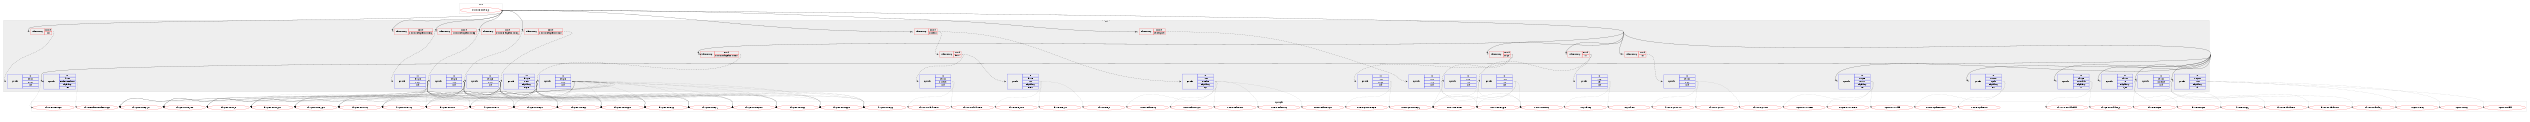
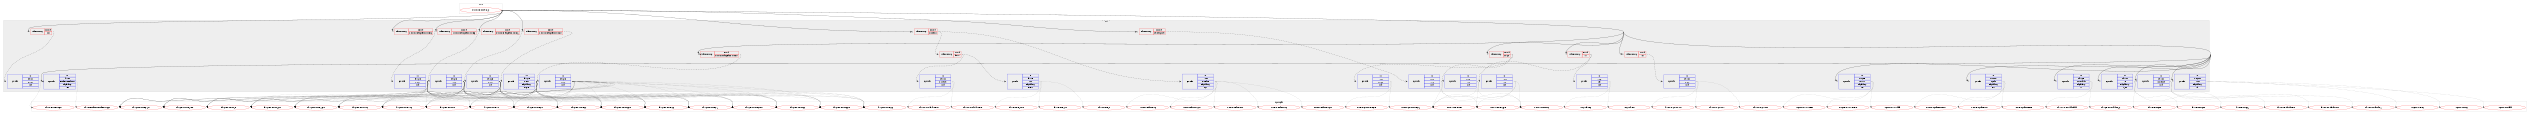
none -> (2023, 108)
